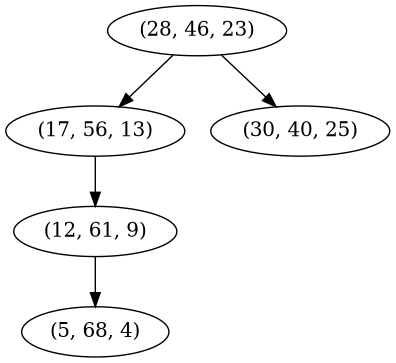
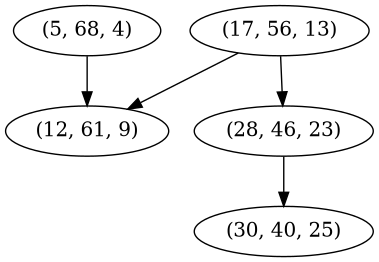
(151, 76) -> (281, 74)
(95, 275) -> (87, 74)
